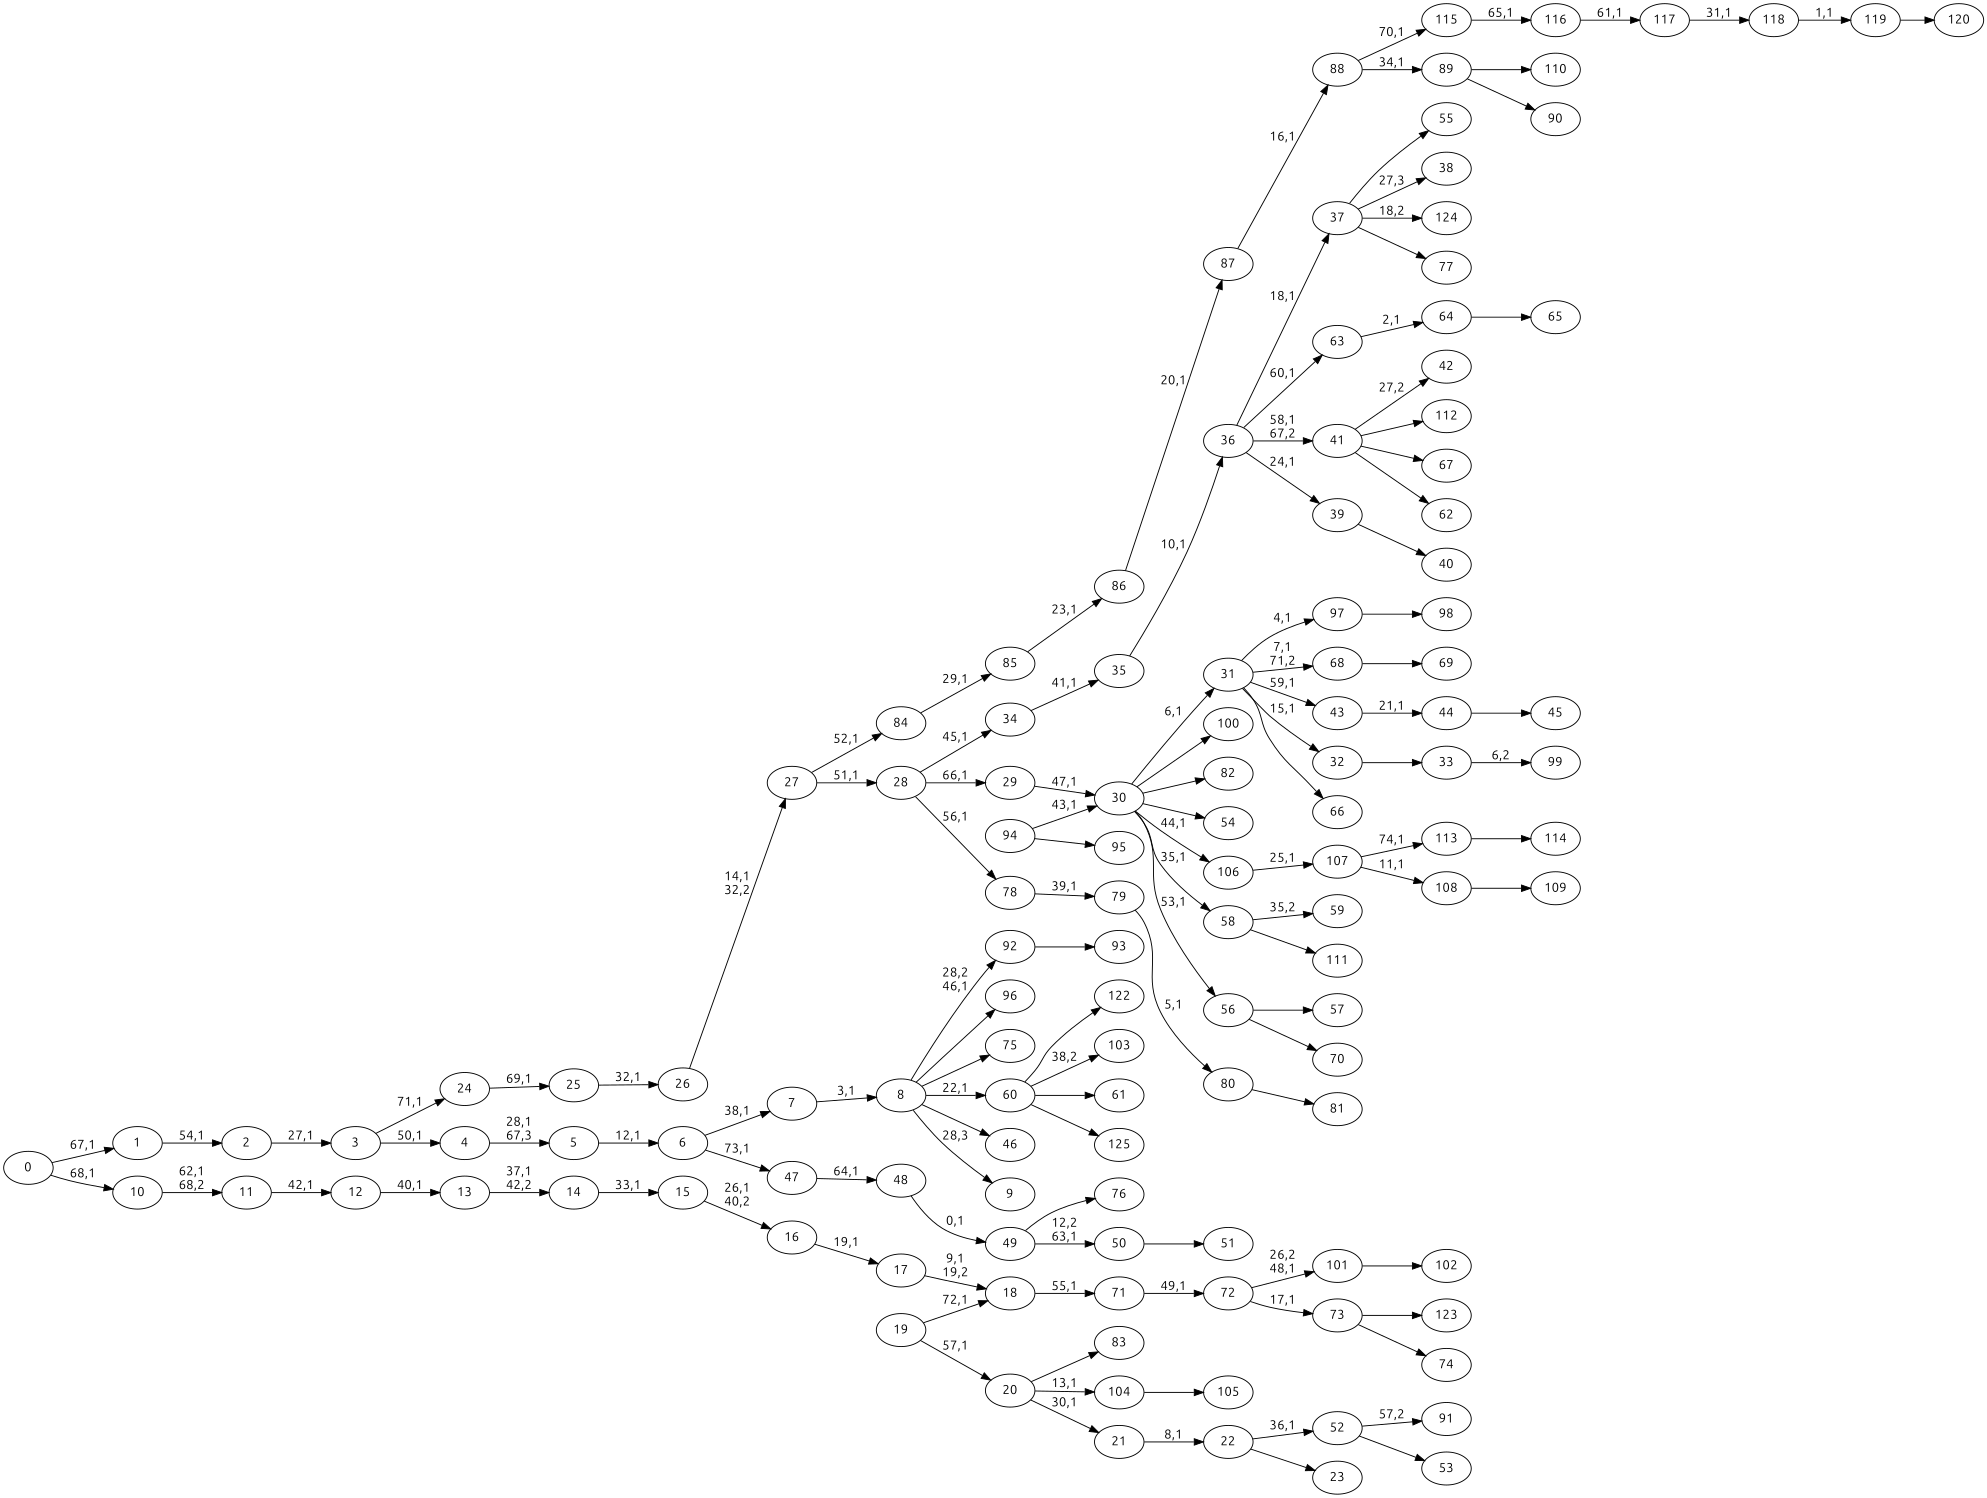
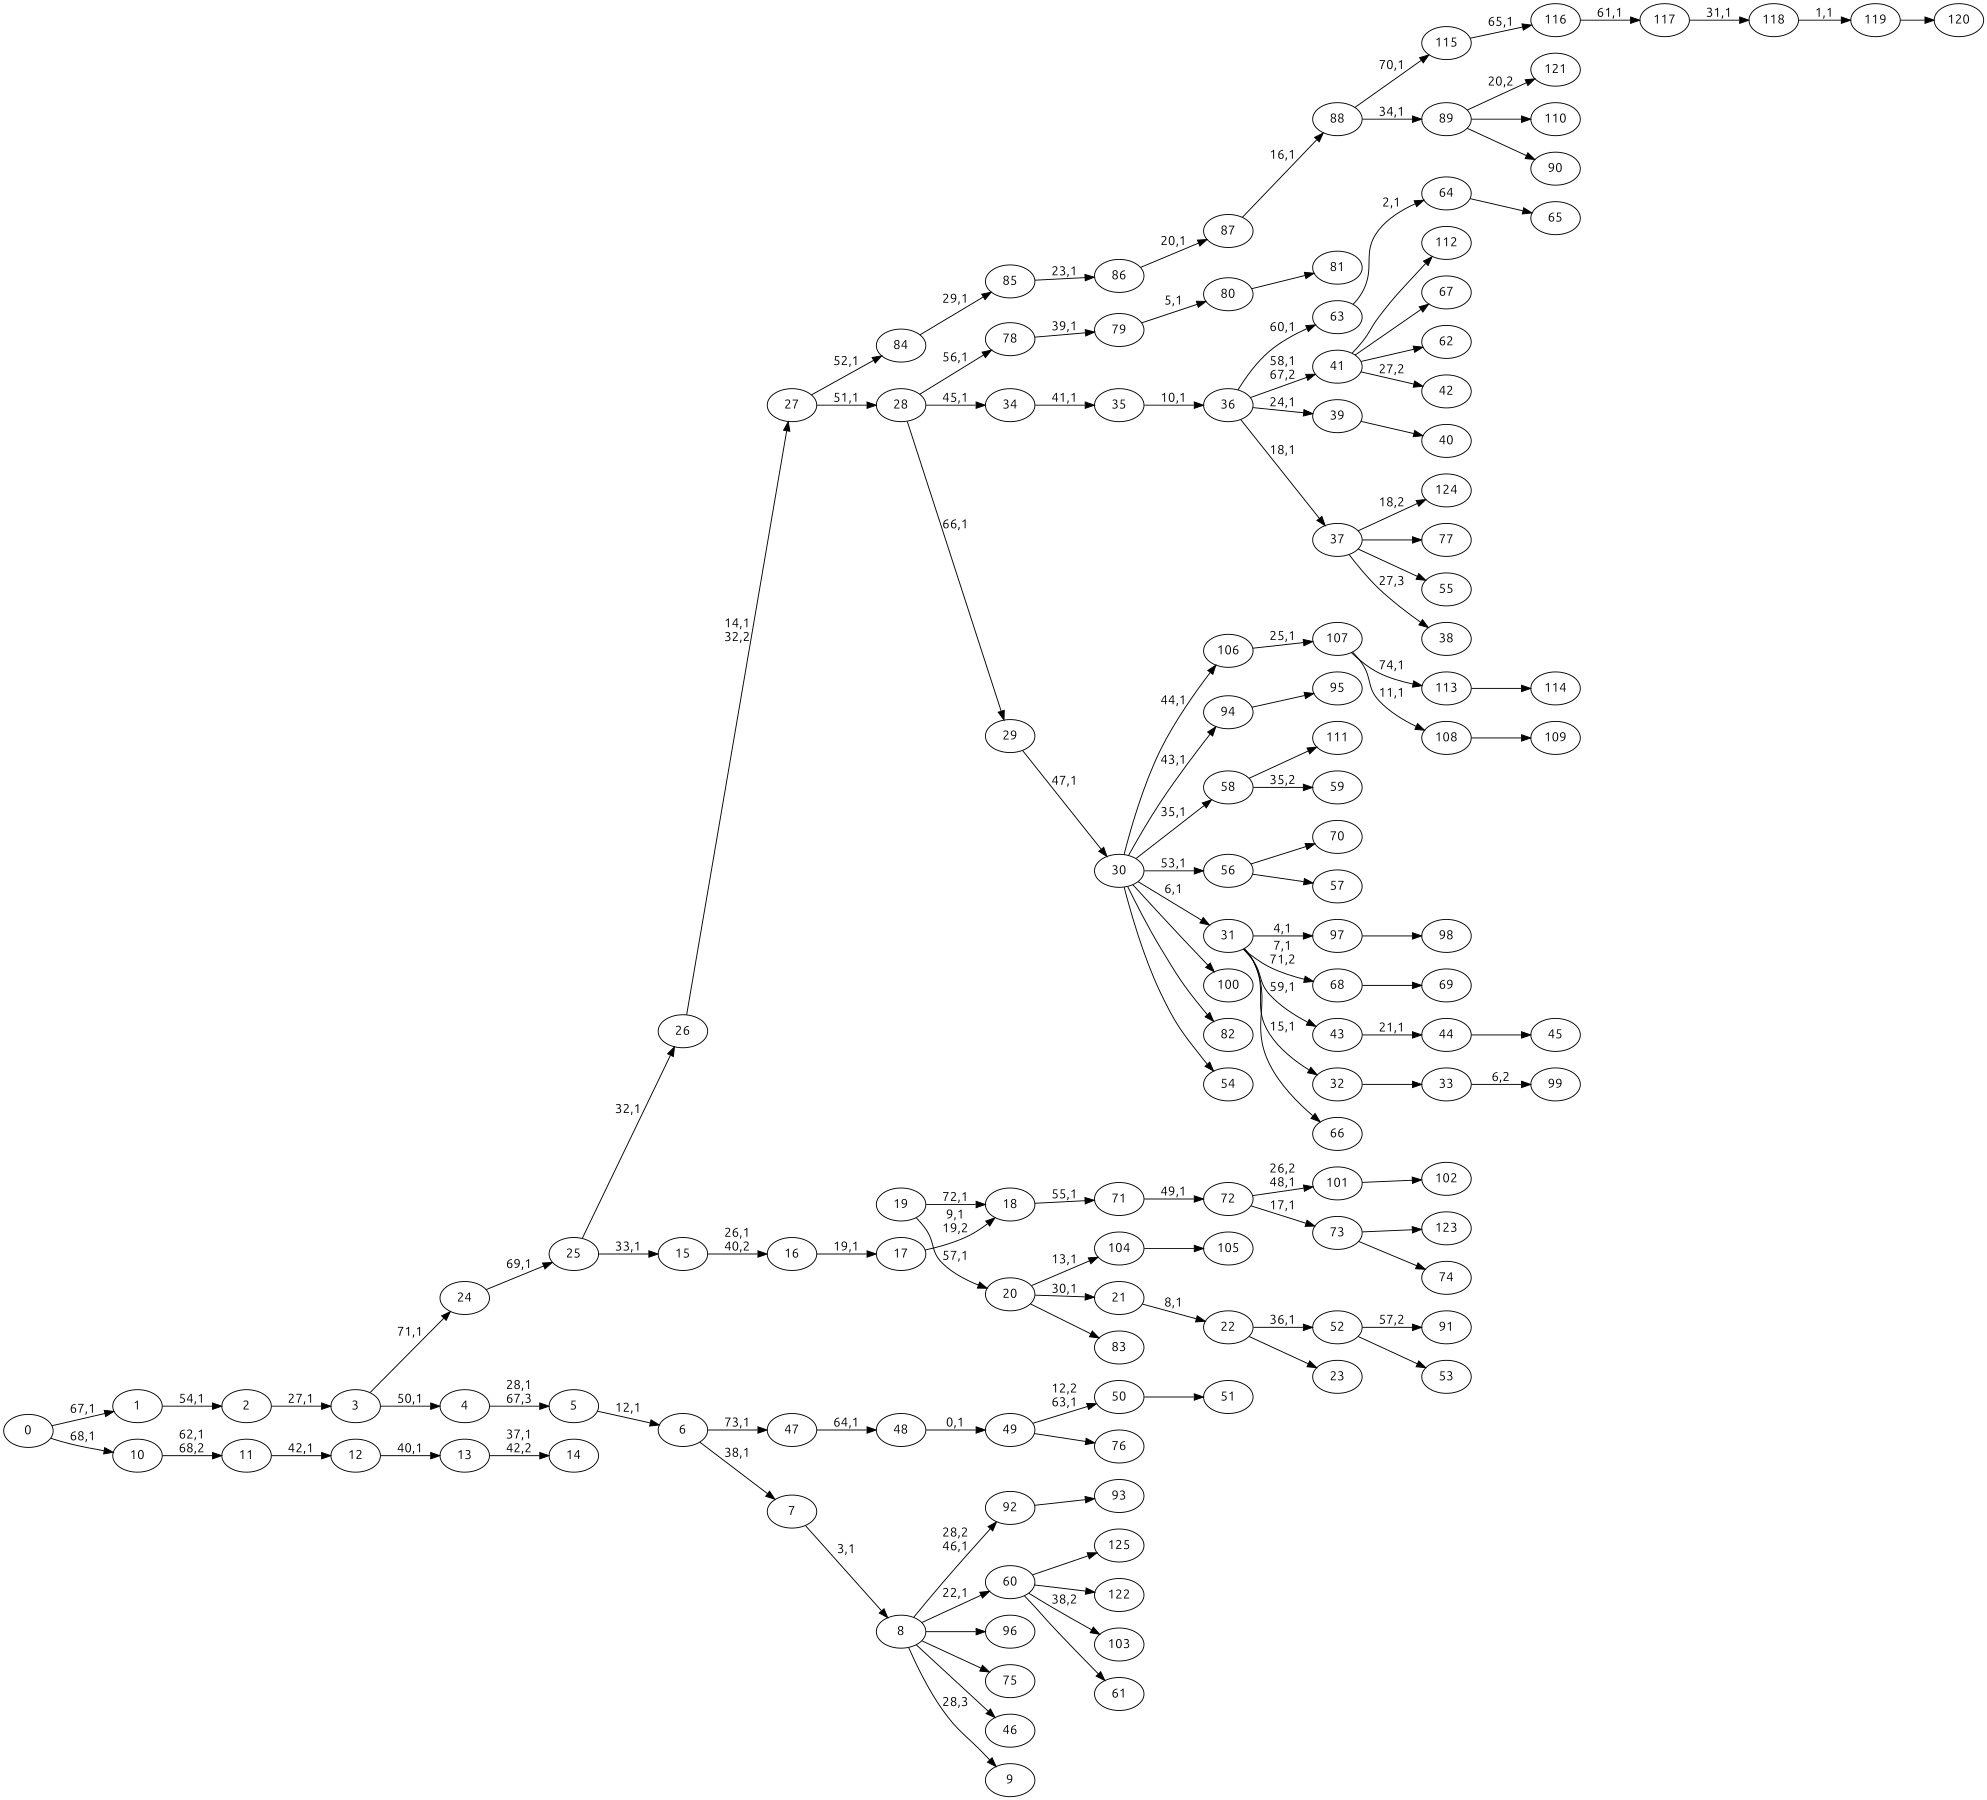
none -> (1556, 70)
(1060, 819) -> (1167, 793)
(624, 1193) -> (624, 1254)
